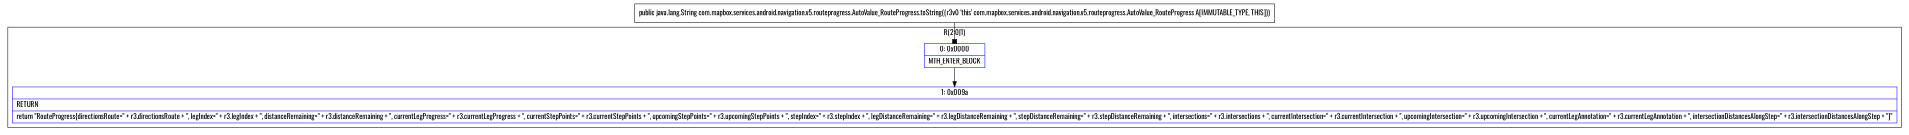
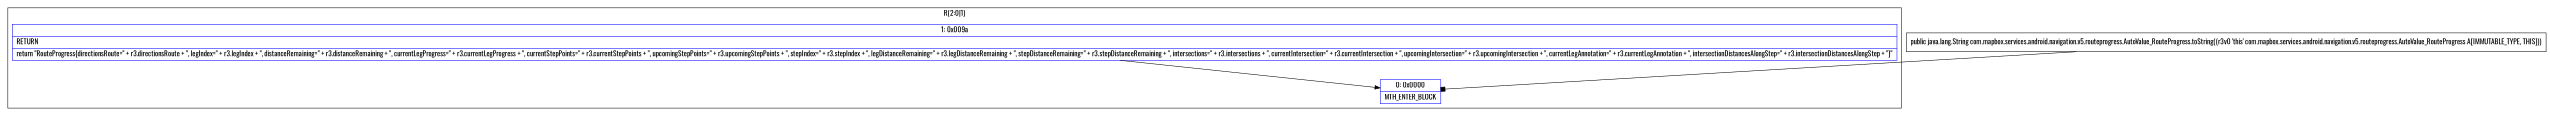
(955, 75) -> (1247, 74)
